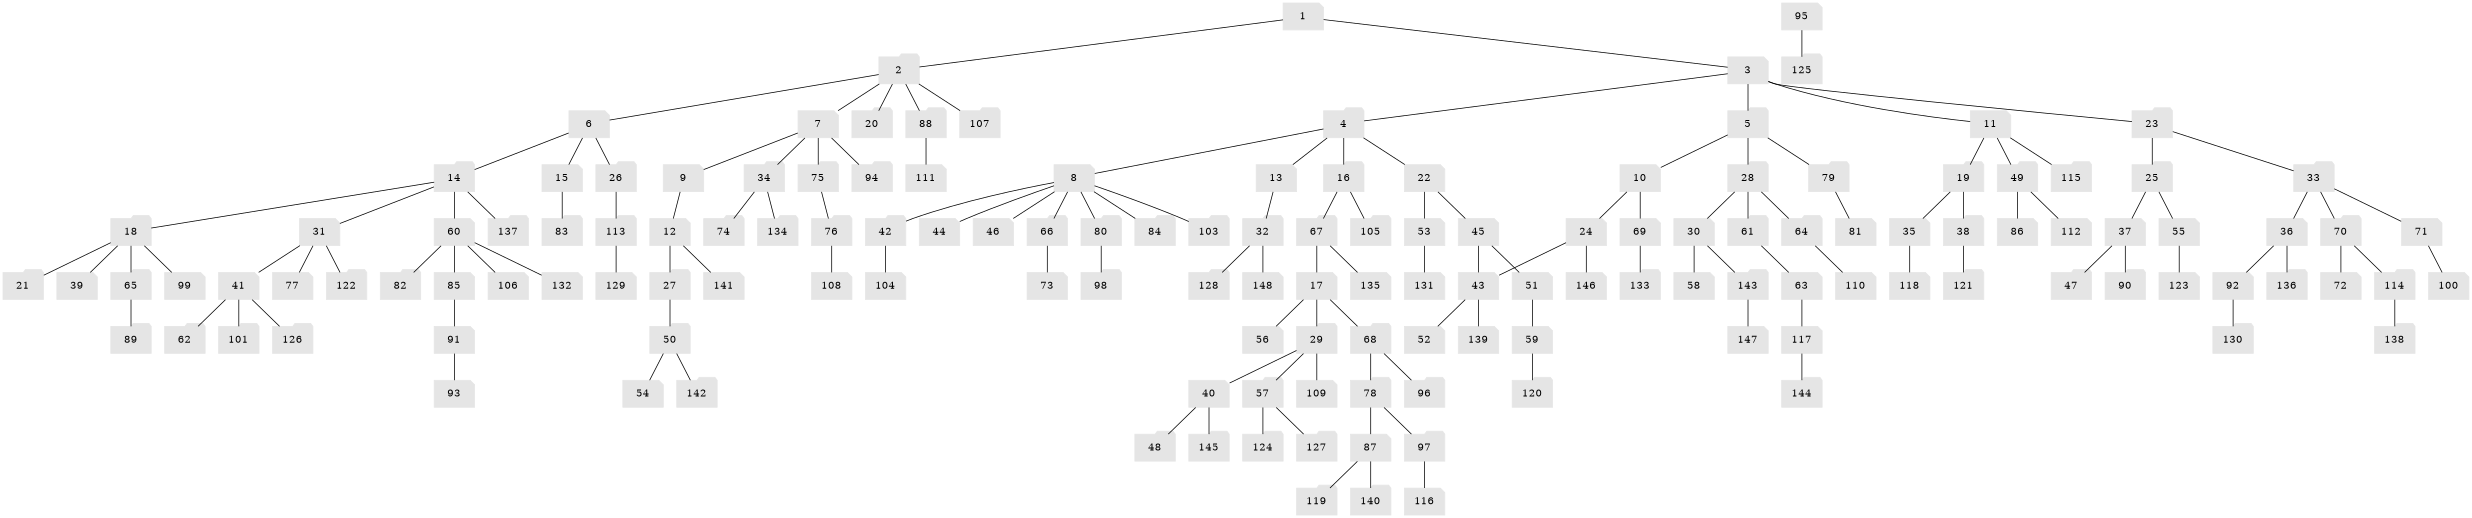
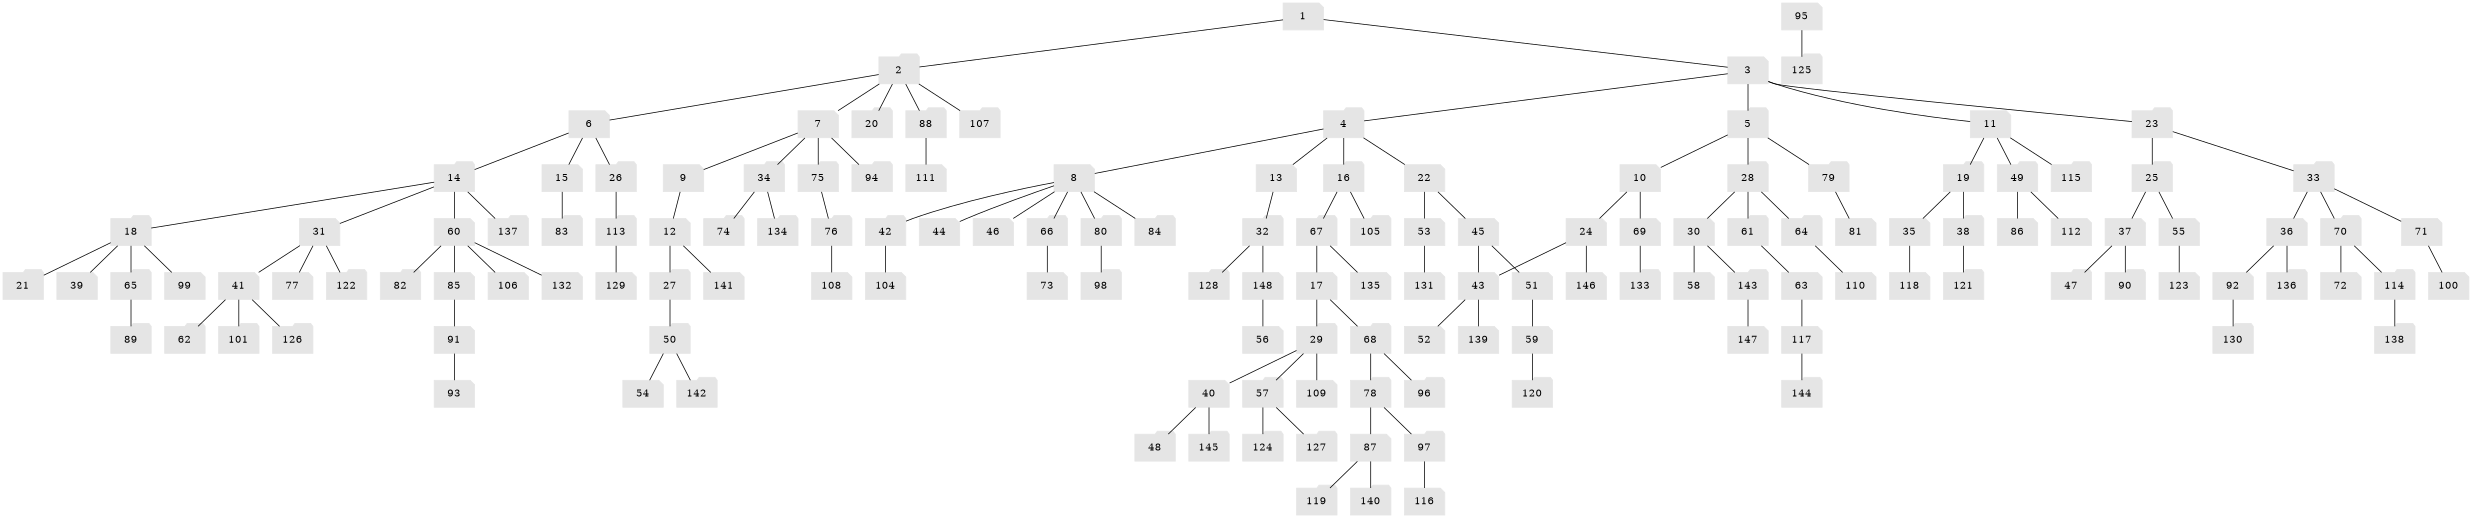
(1209, 232) -> none
(1290, 313) -> (1263, 313)
